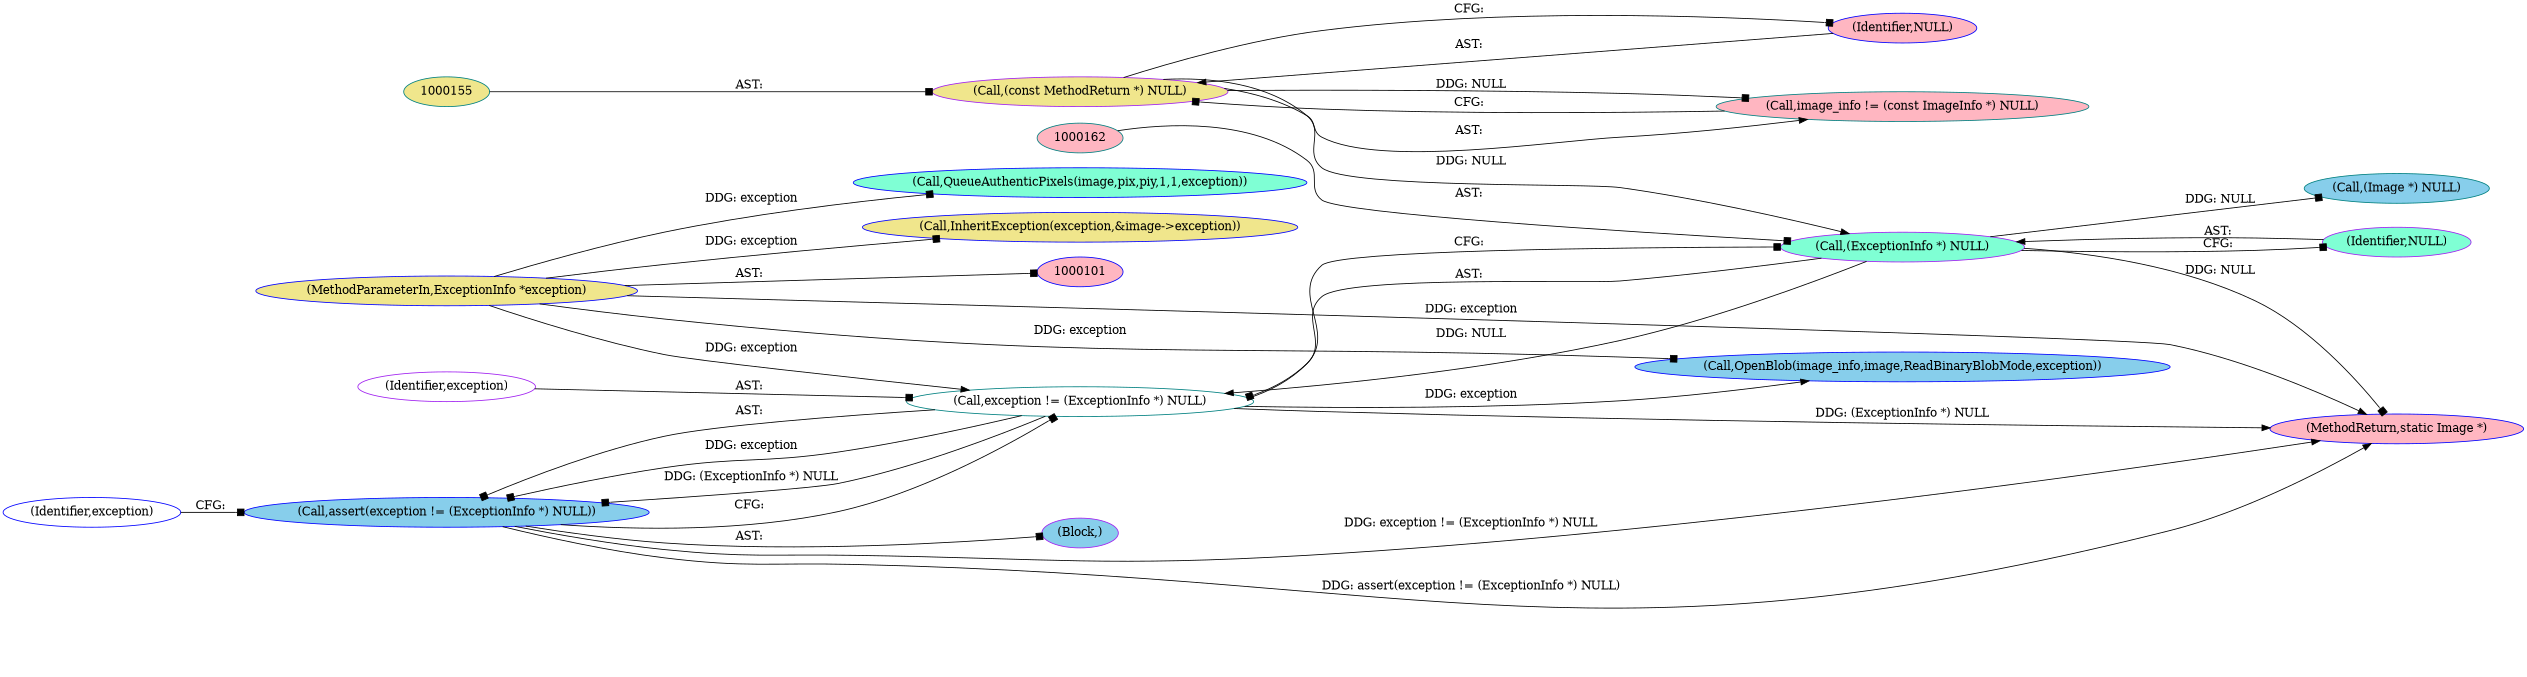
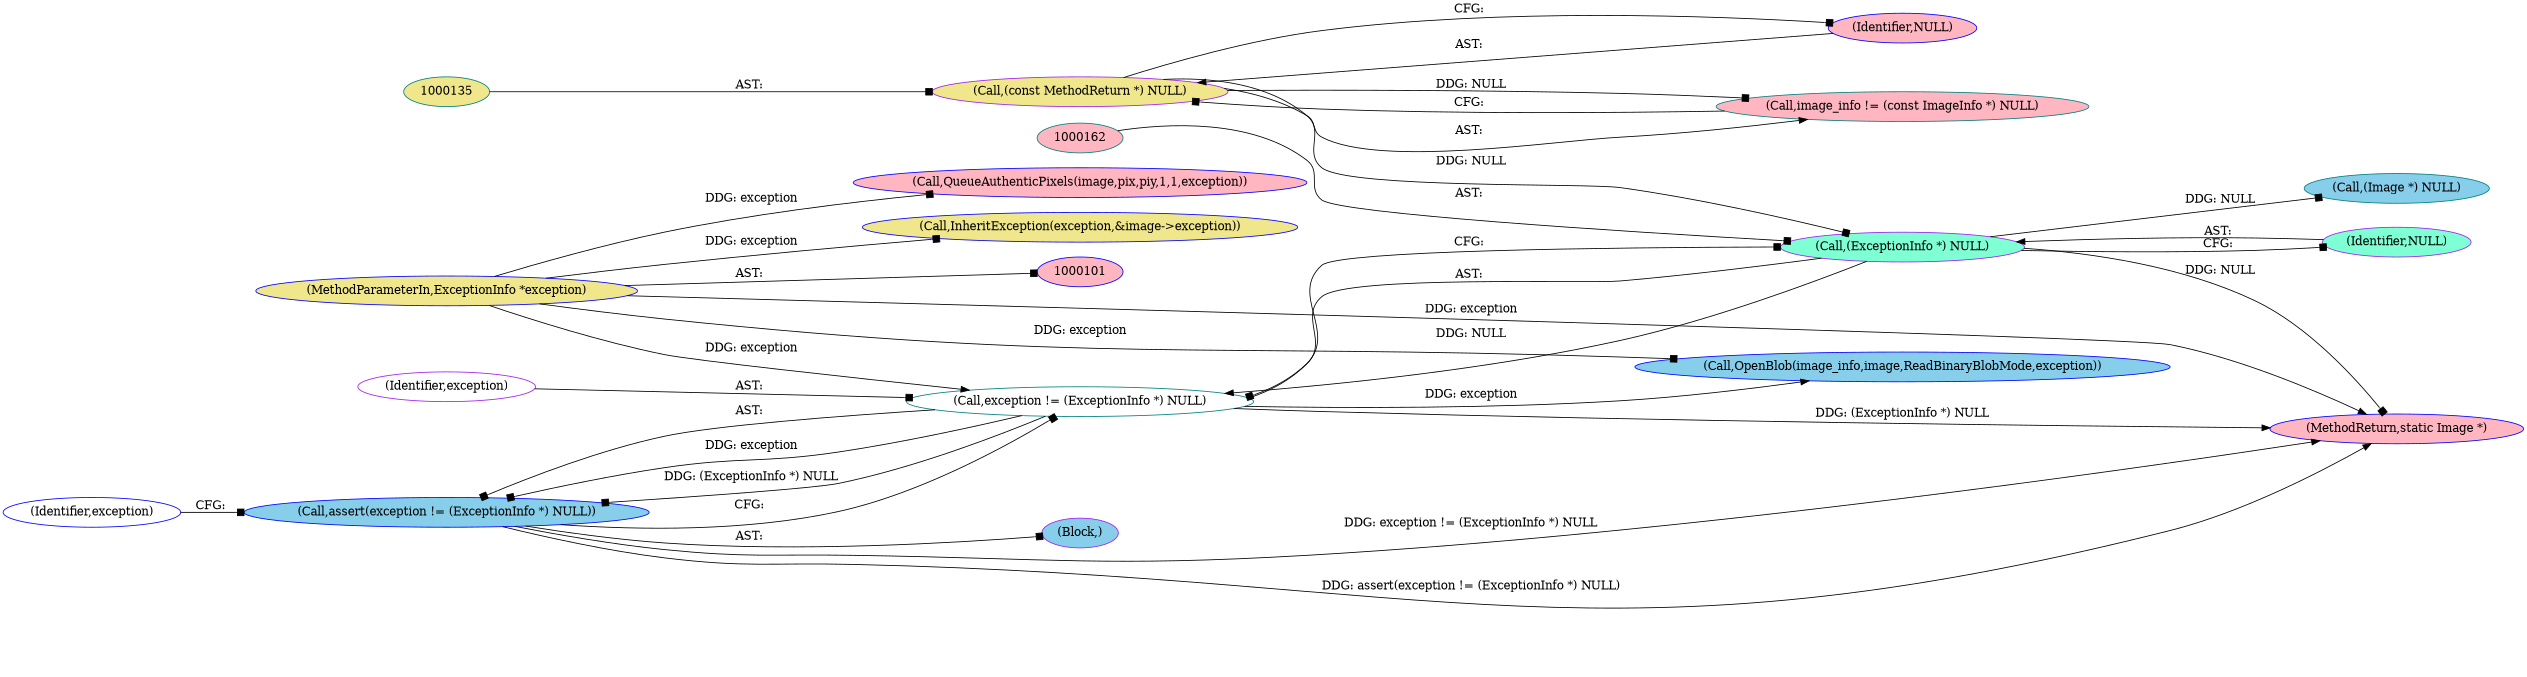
(447, 92) -> (447, 92)
(1080, 183) -> (1080, 183)
(1479, 184) -> (1479, 184)
